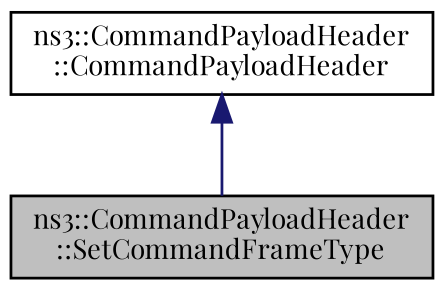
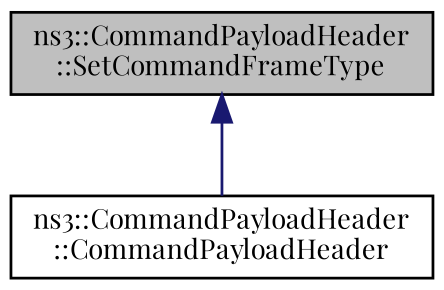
(222, 159) -> (222, 159)
